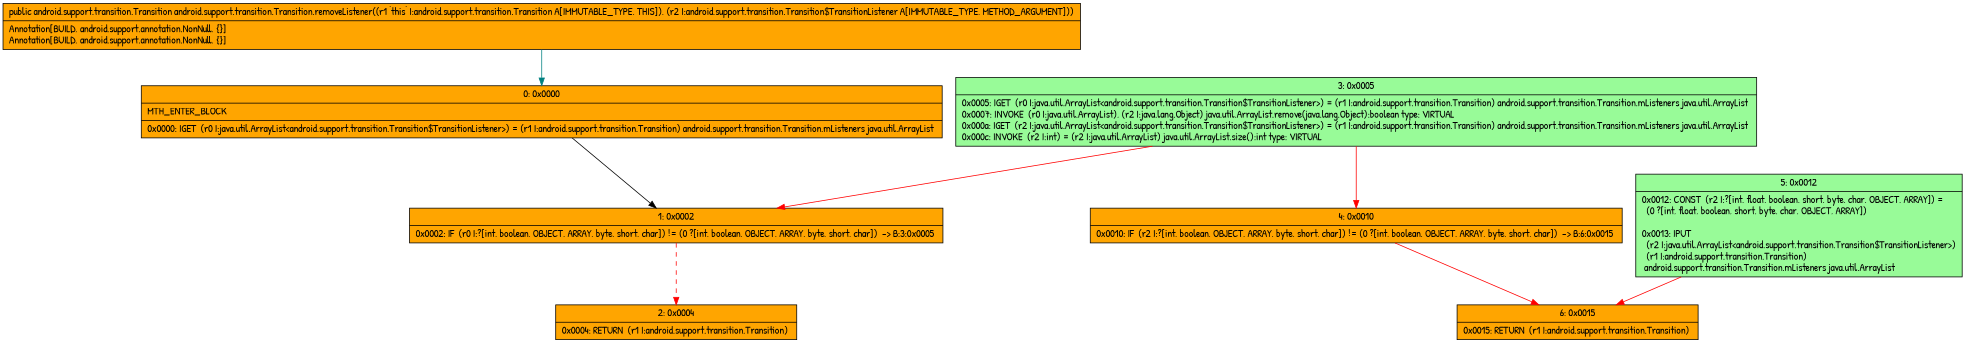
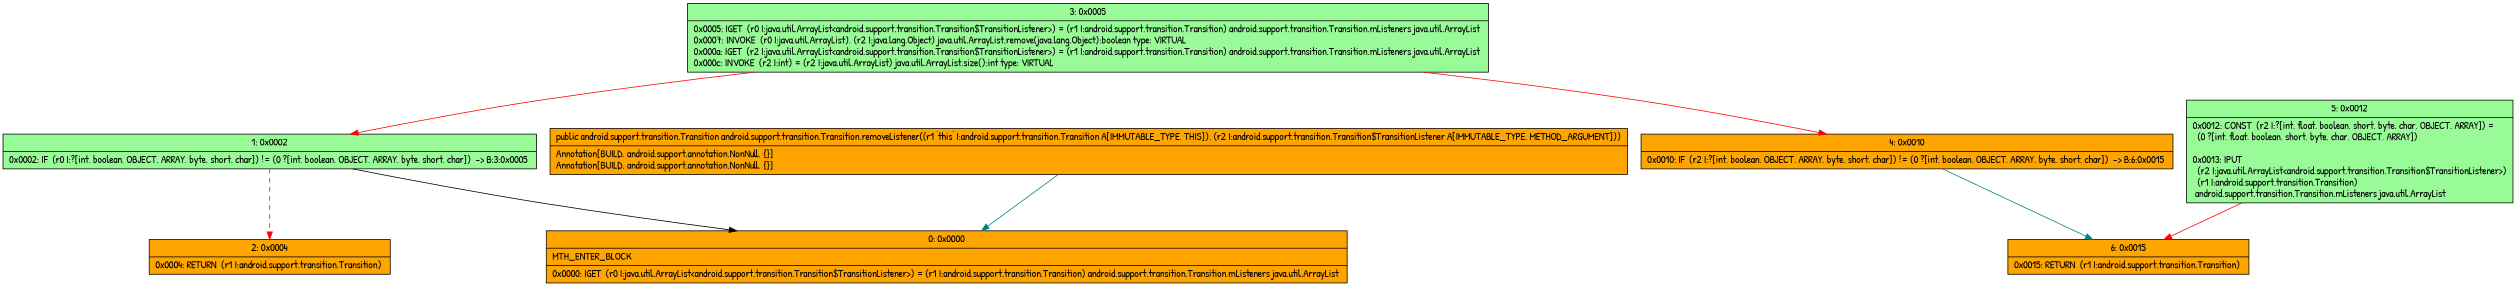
(611, 171) -> (540, 203)
(676, 226) -> (270, 151)
(1463, 272) -> (2014, 203)
